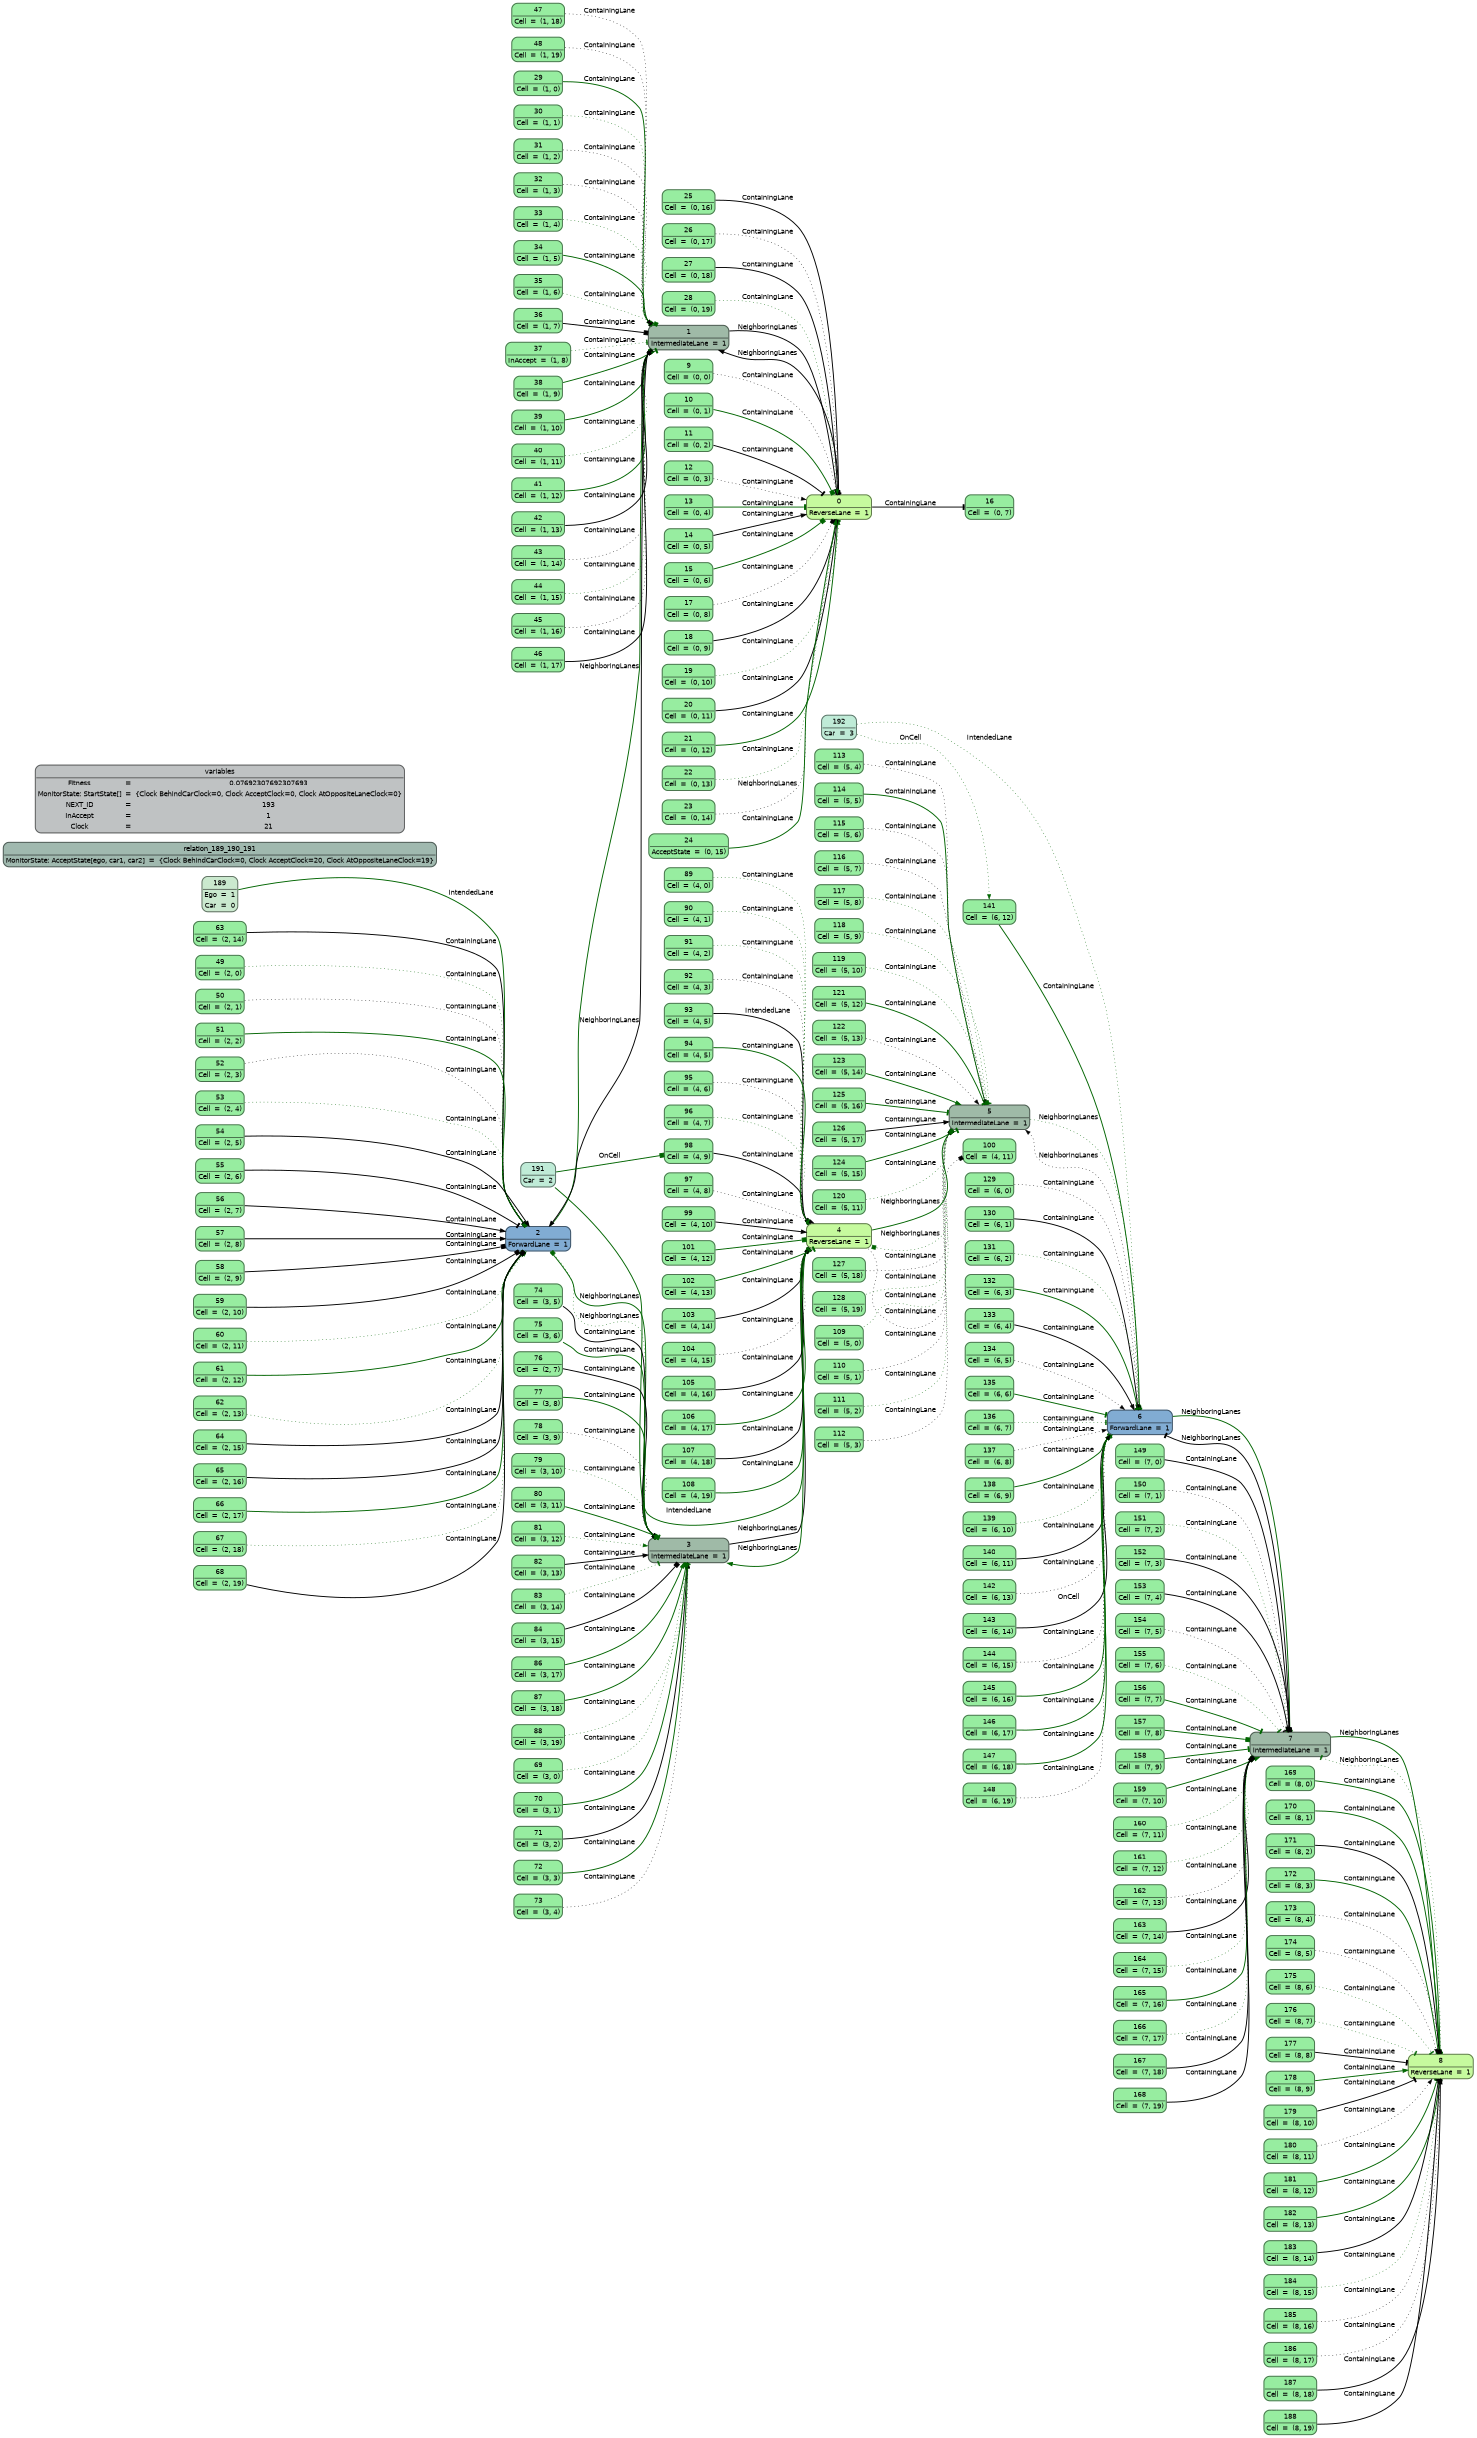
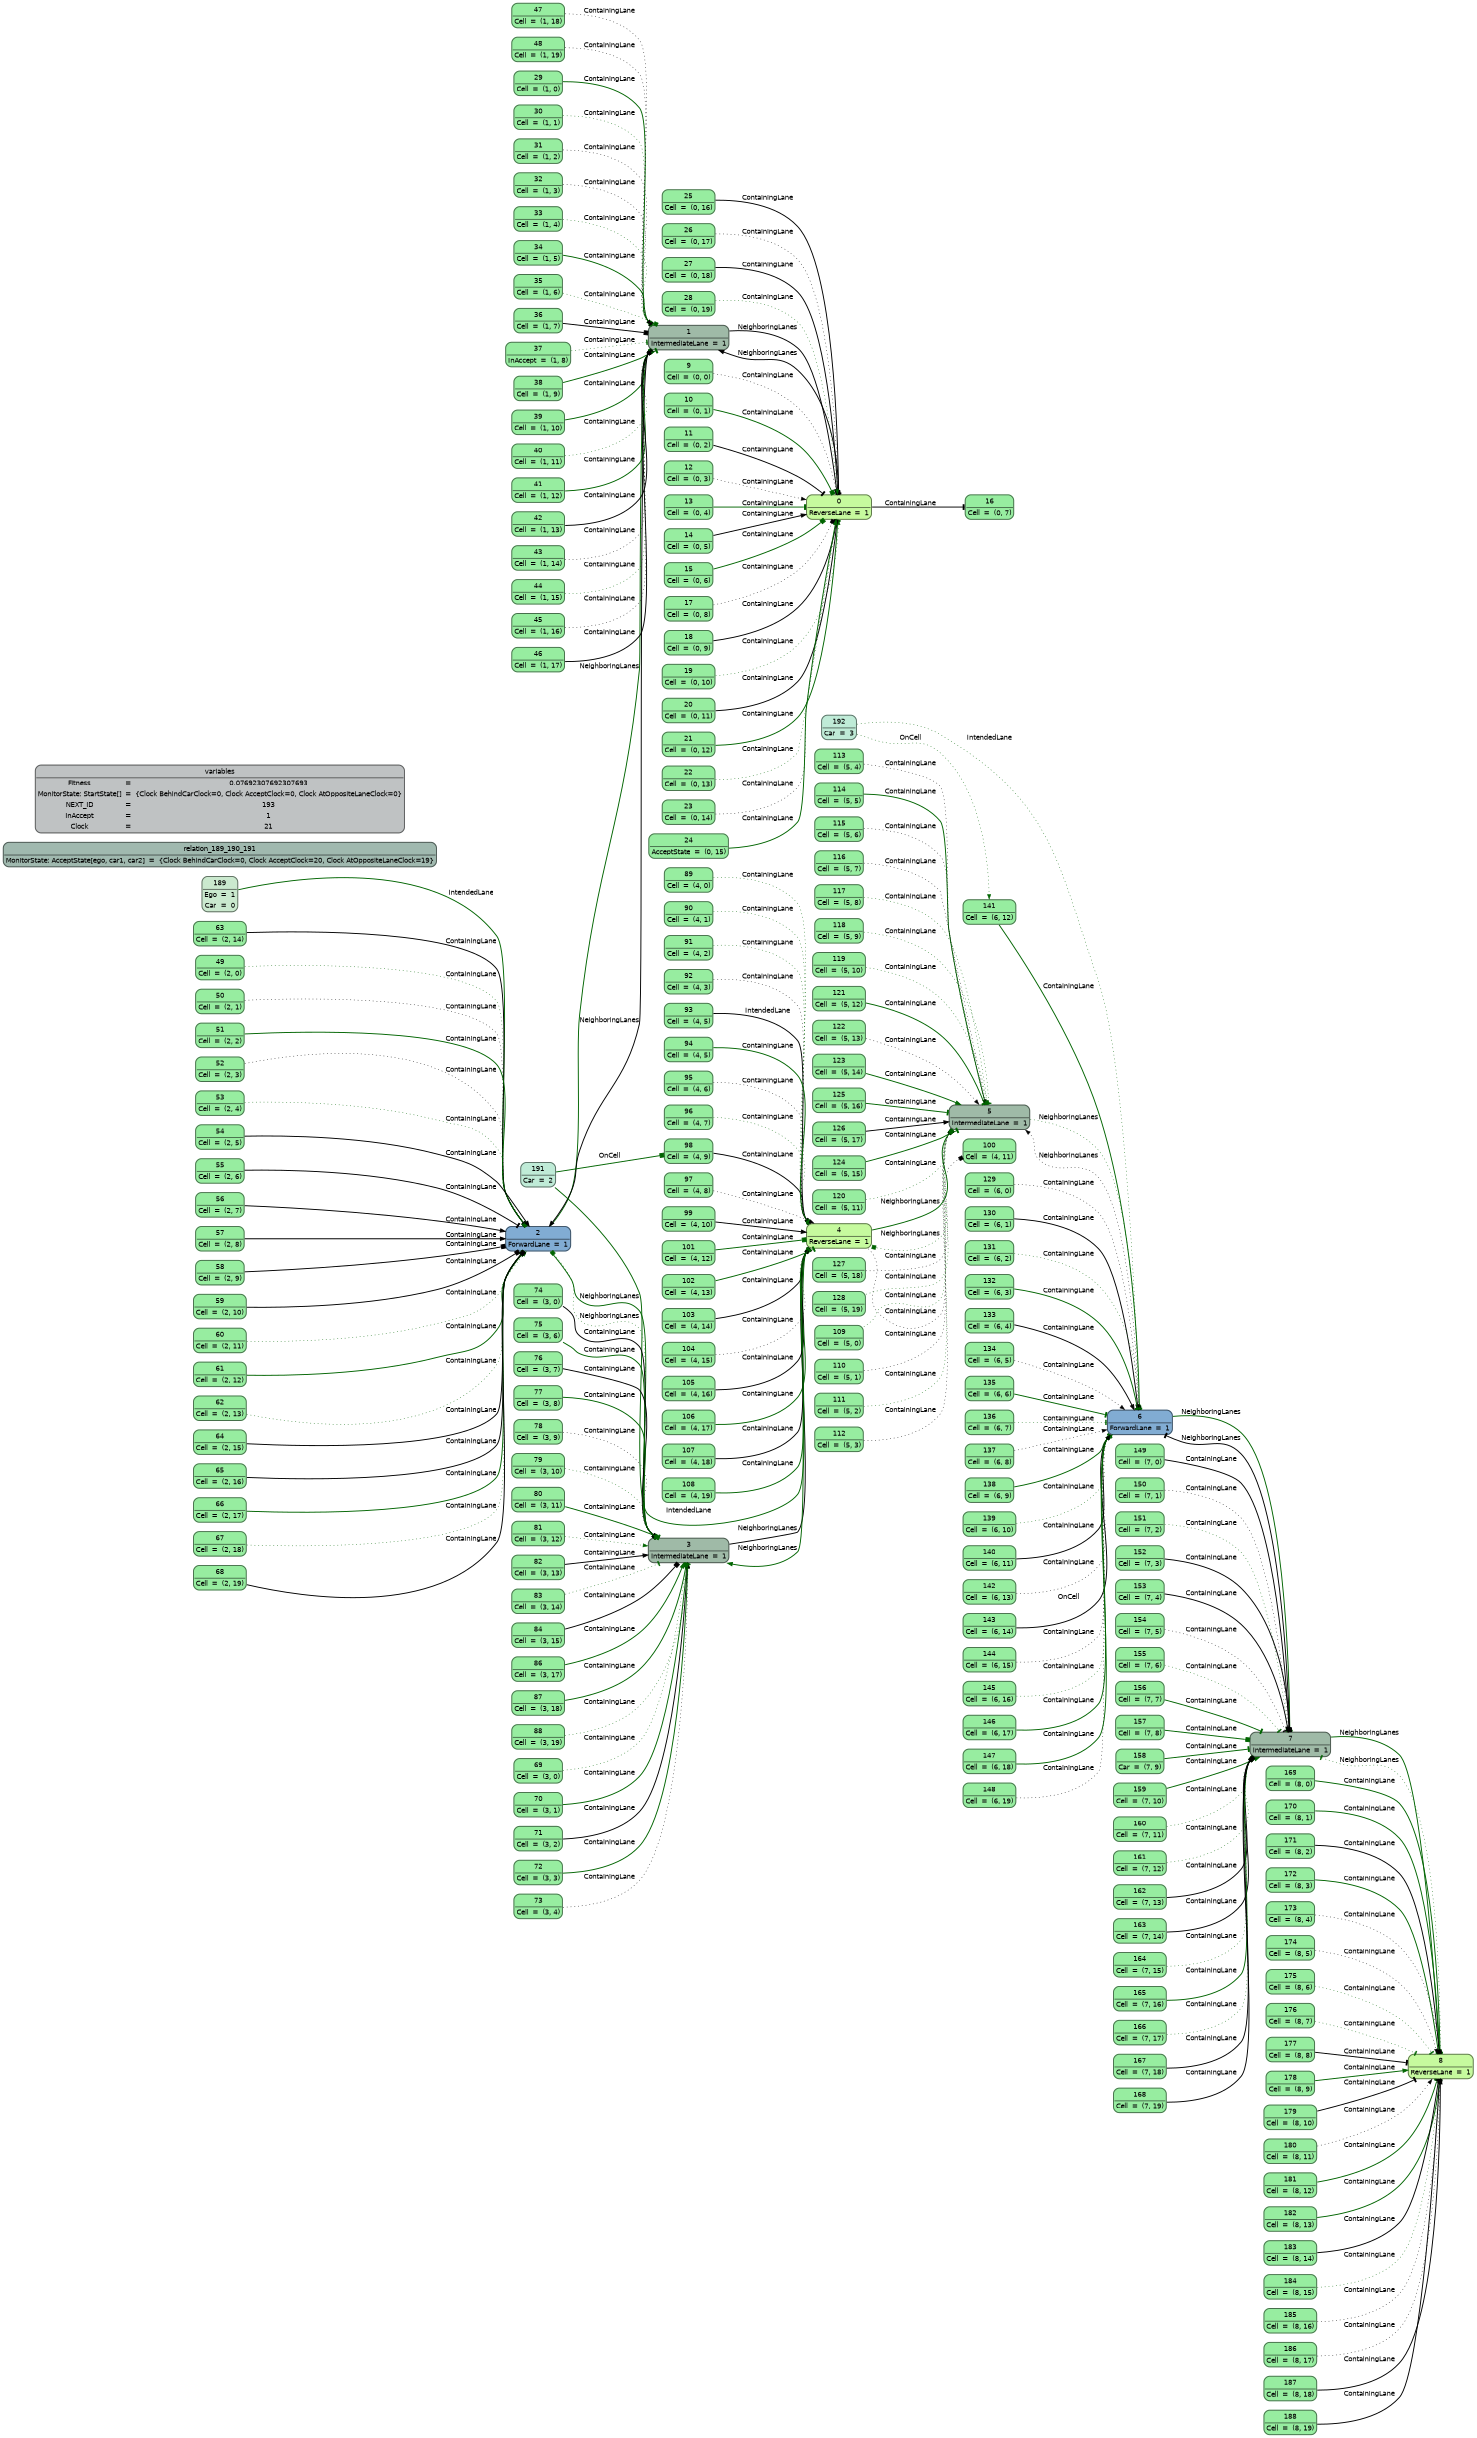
(768, 784) -> (768, 784)
(551, 1302) -> (551, 1302)
(551, 1370) -> (551, 1370)
(1101, 1663) -> (1101, 1663)
(1124, 1768) -> (1124, 1768)
(1241, 1869) -> (1241, 1869)
